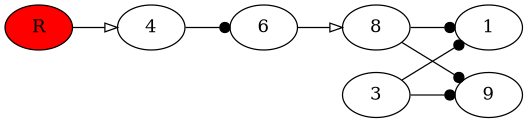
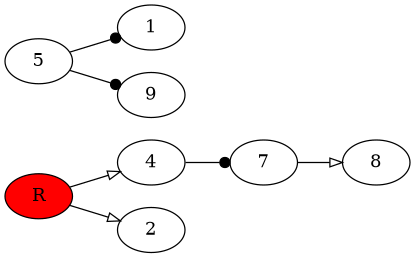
(264, 28) -> (264, 162)
(428, 28) -> none
(424, 56) -> none
(376, 95) -> (39, 61)
none -> (151, 230)
